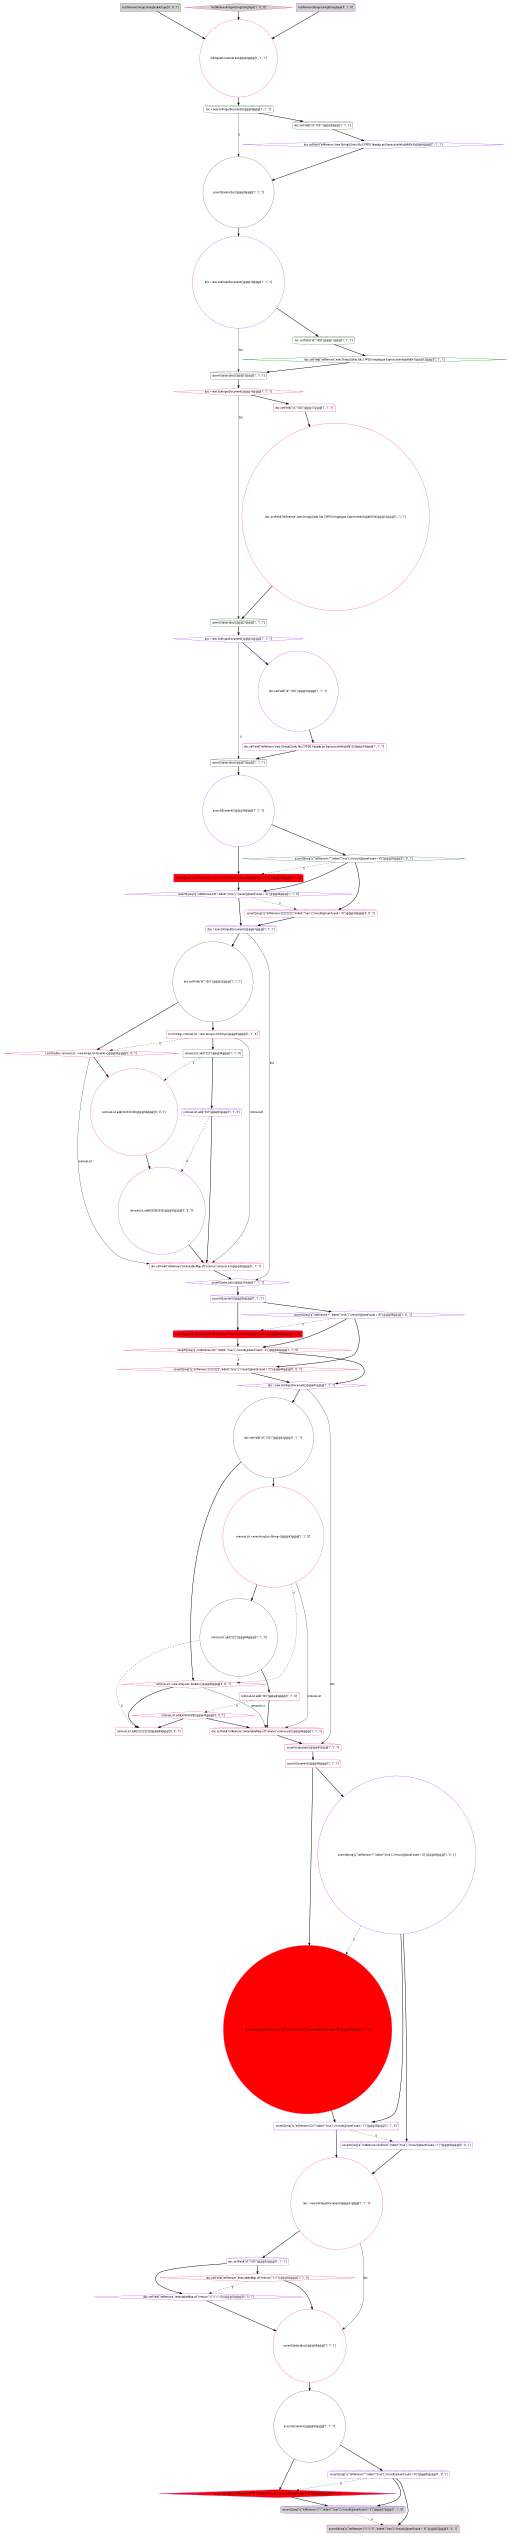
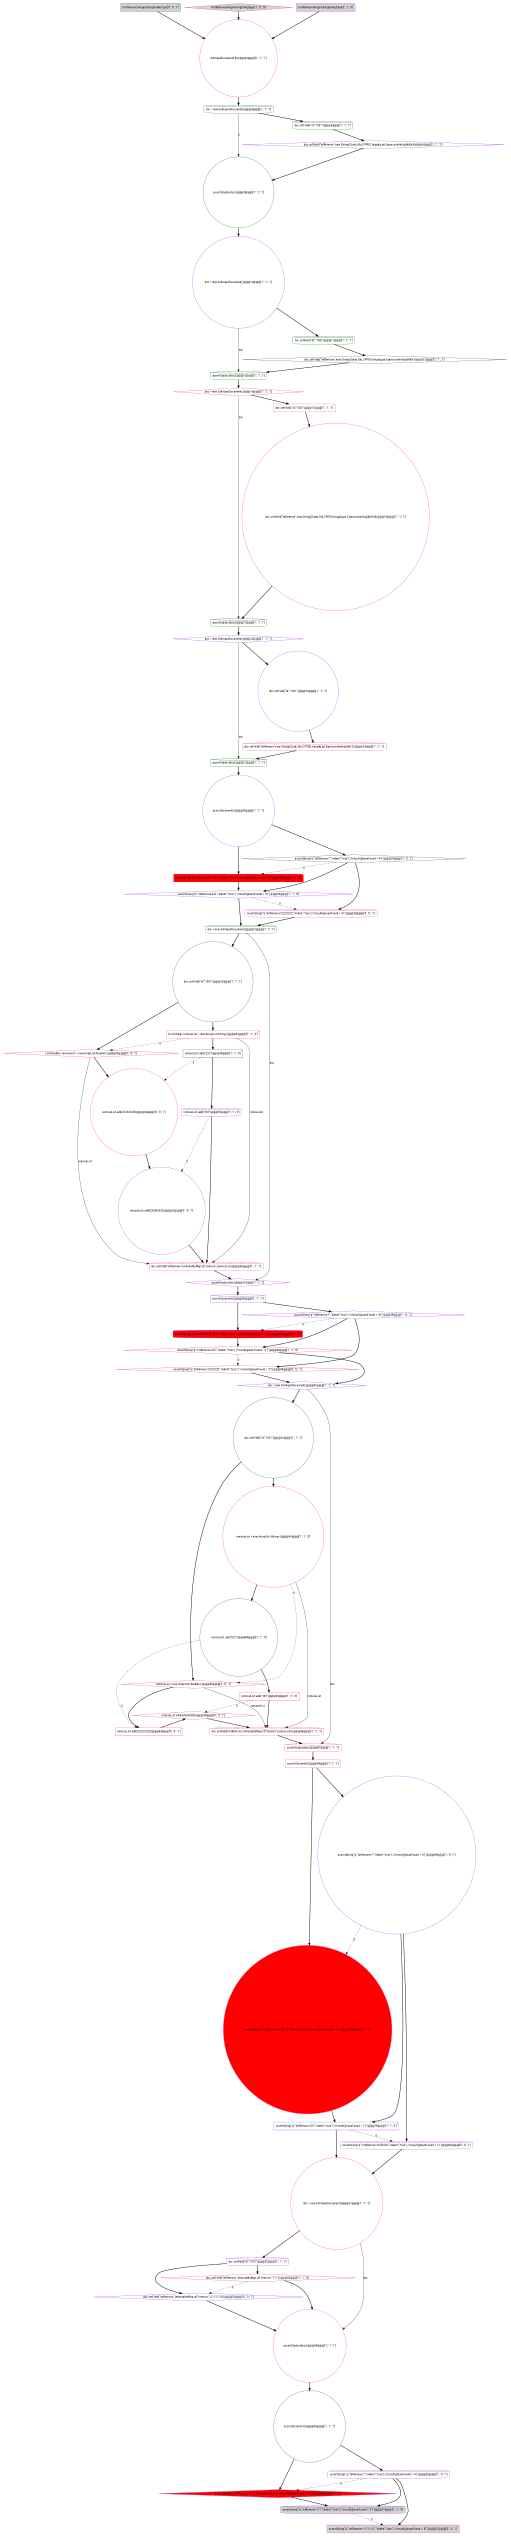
(241, 737) -> (241, 737)
(241, 929) -> (241, 929)
(172, 1723) -> (172, 1724)
